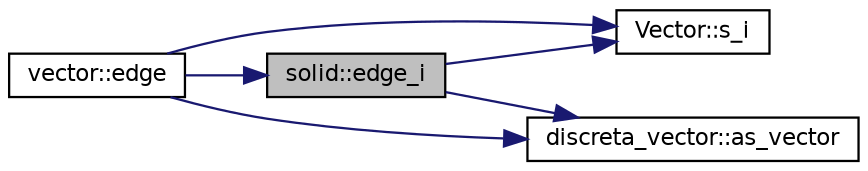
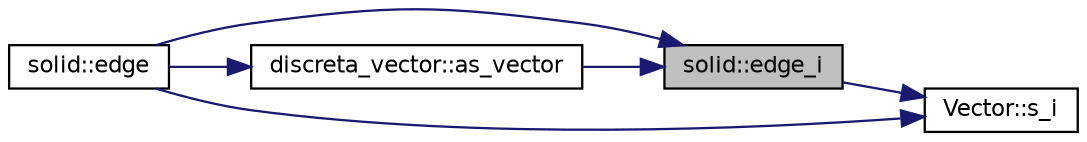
(97, 75) -> (89, 67)
(500, 103) -> (612, 67)
